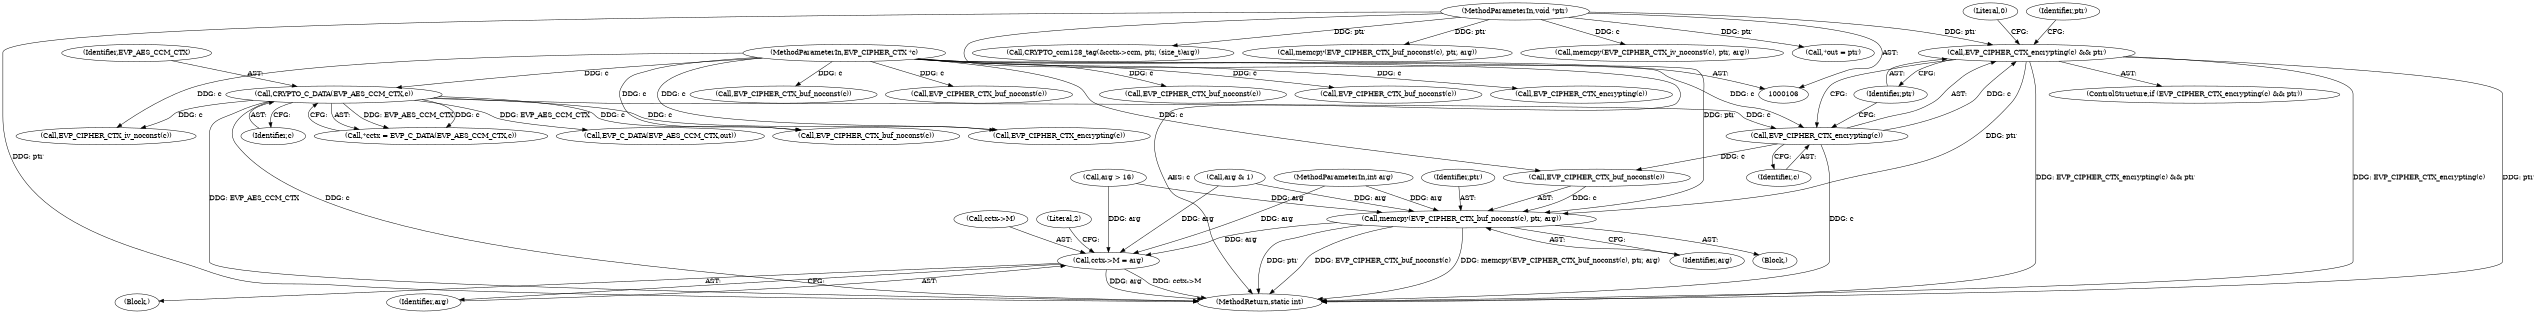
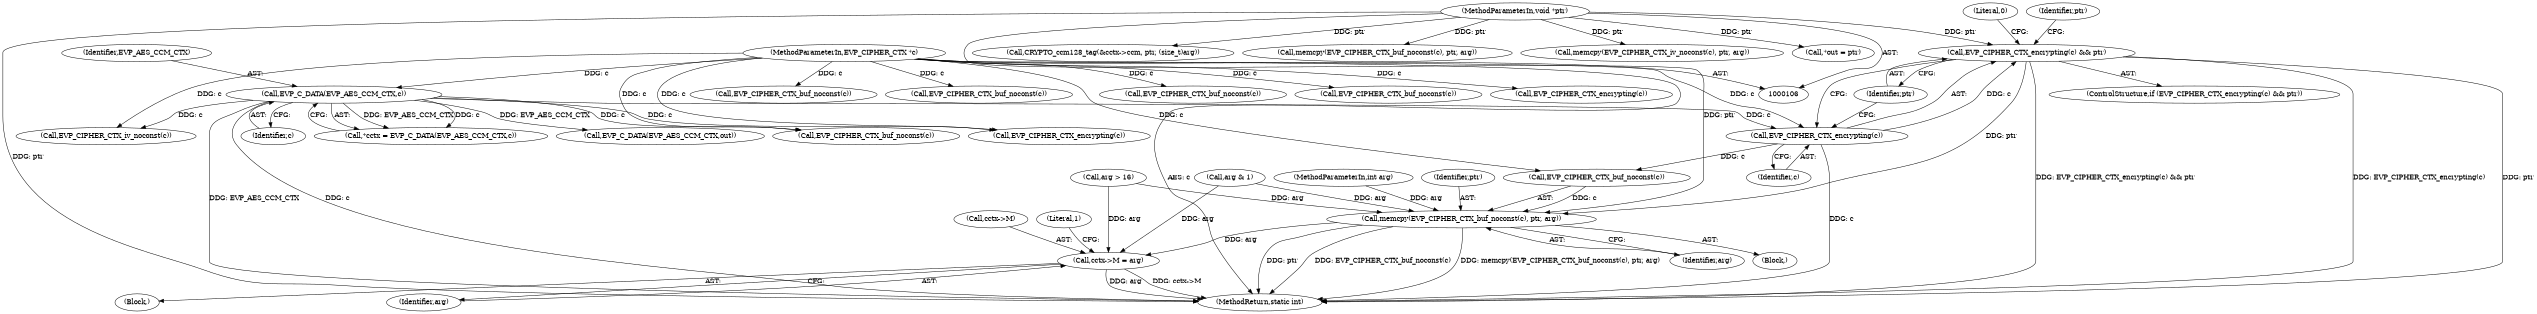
(1607, 32) -> (1607, 32)
(334, 95) -> (334, 95)
(1064, 219) -> (1064, 219)
(1232, 222) -> none
